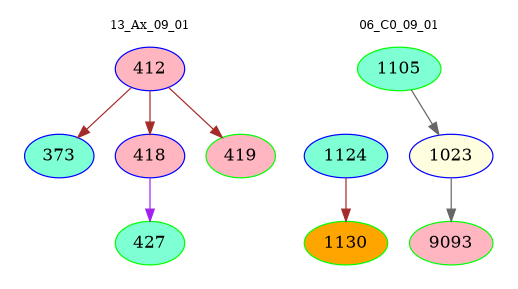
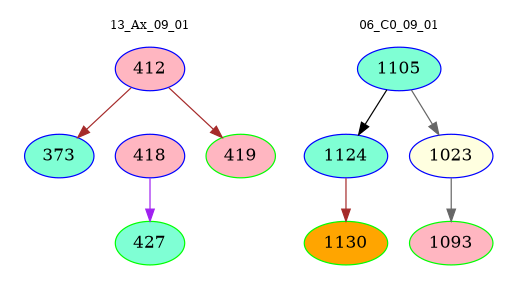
(399, 69) -> (399, 69)
(150, 107) -> none
none -> (376, 107)
(451, 243) -> (451, 243)
